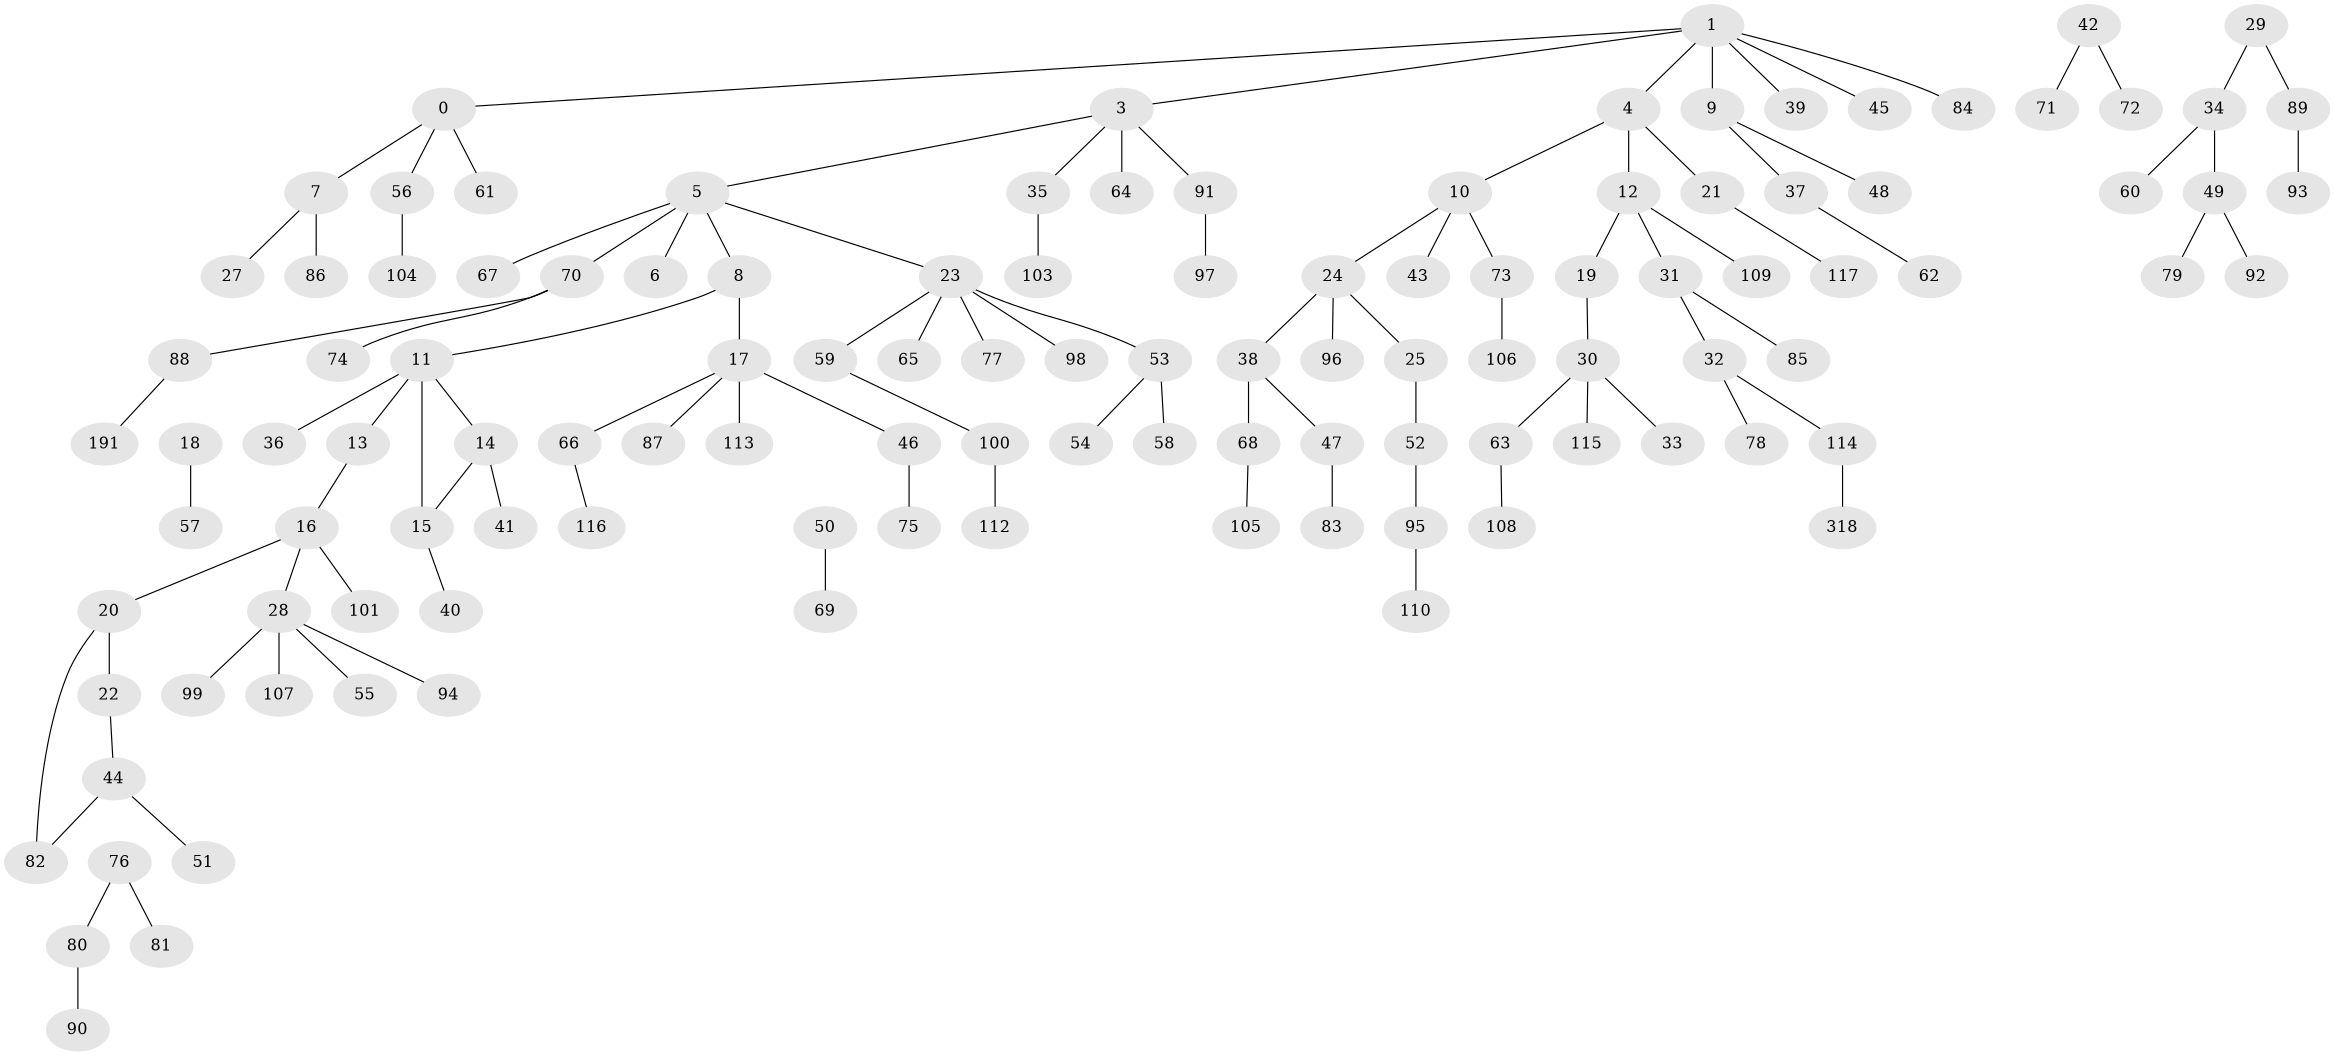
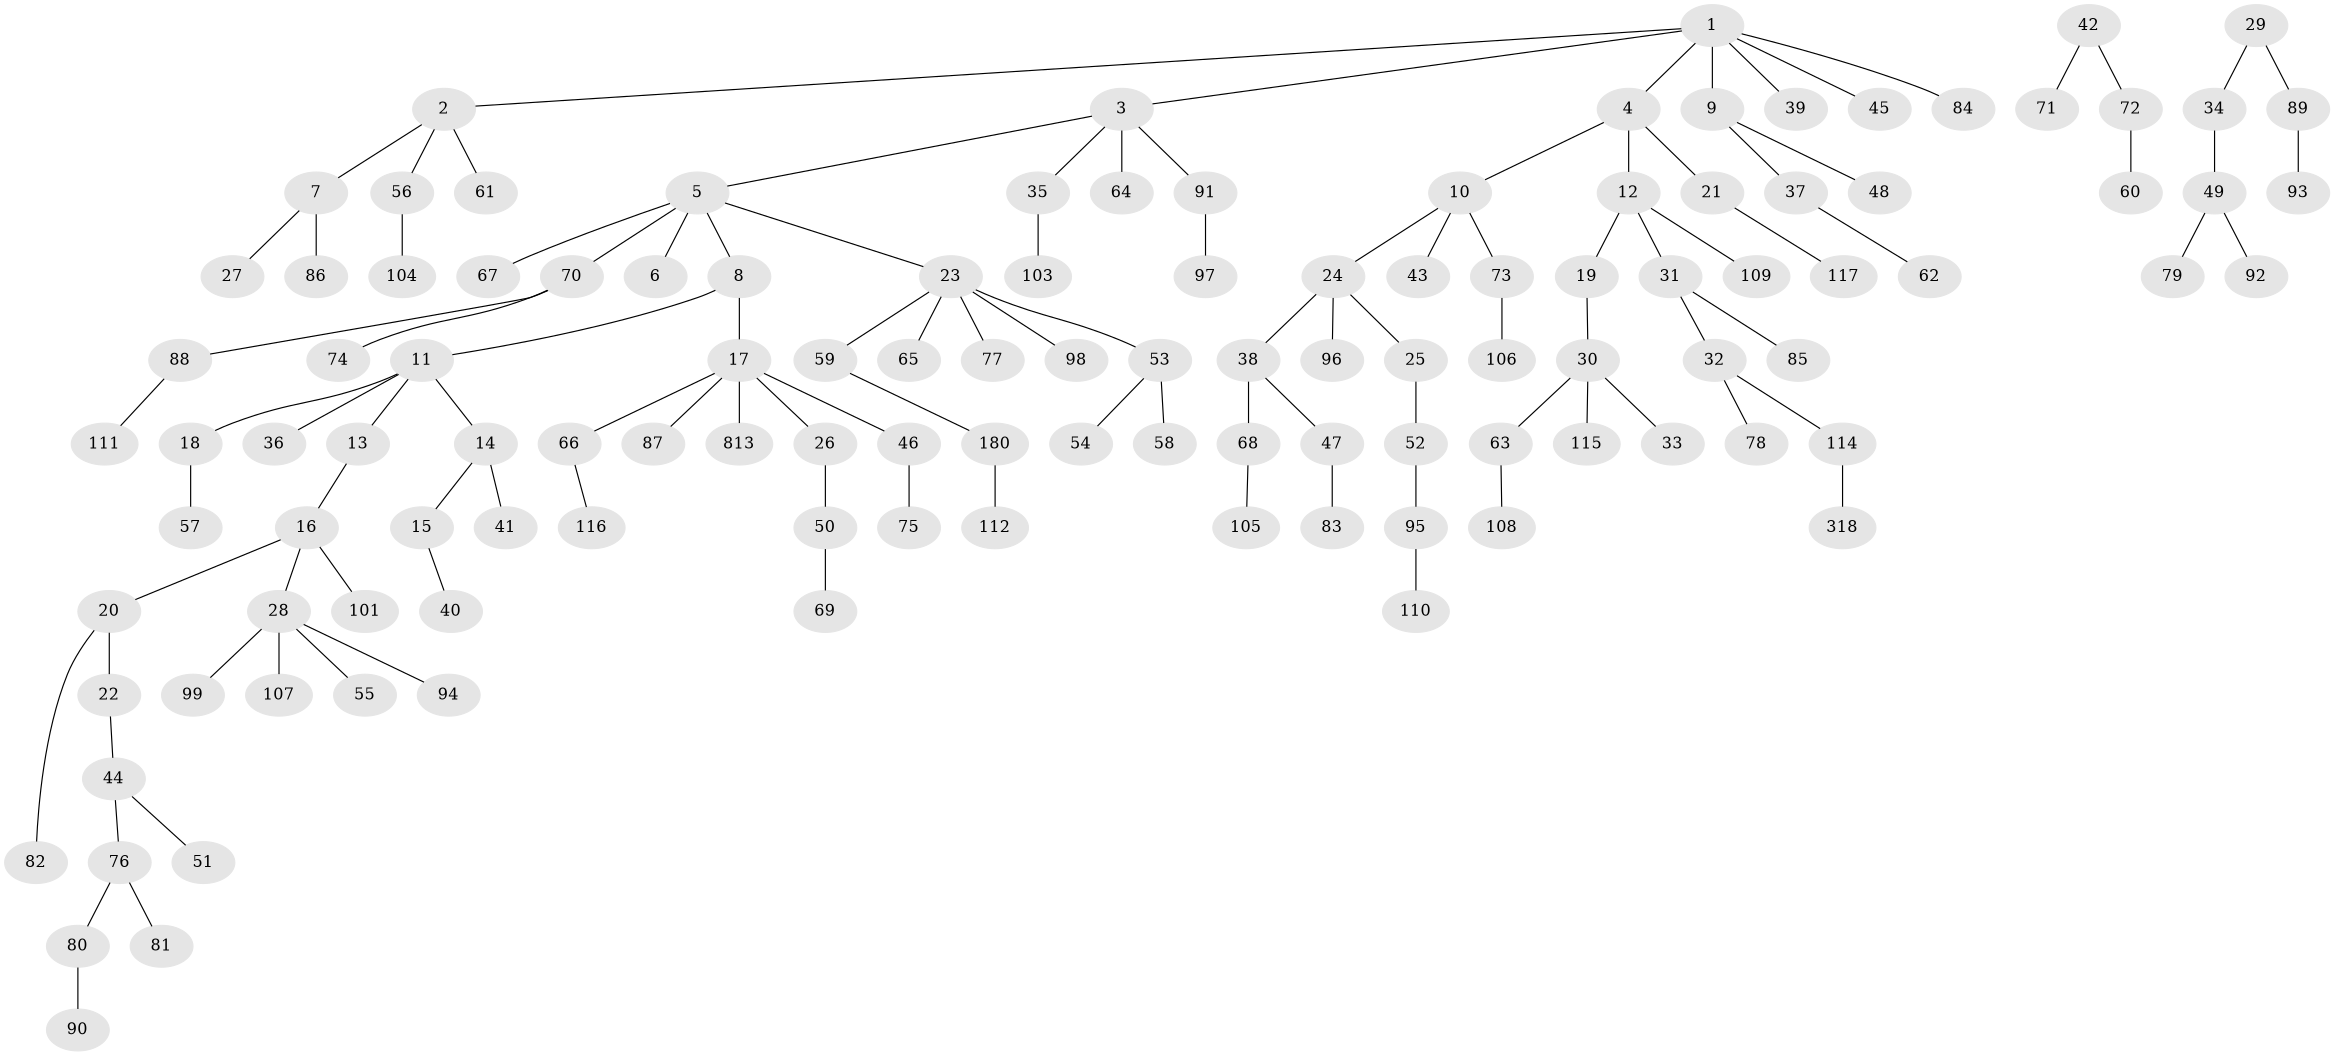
(444, 109) -> (444, 109)
(2173, 151) -> (2131, 151)
(105, 444) -> (105, 444)
(422, 444) -> (306, 402)
(739, 444) -> (739, 444)
none -> (825, 444)
(995, 444) -> (995, 444)
(75, 821) -> (117, 821)
